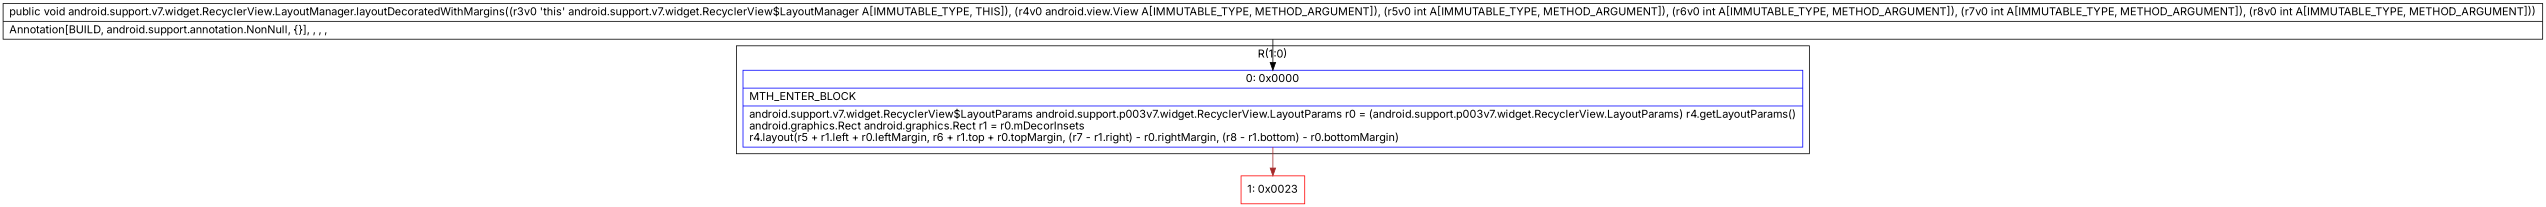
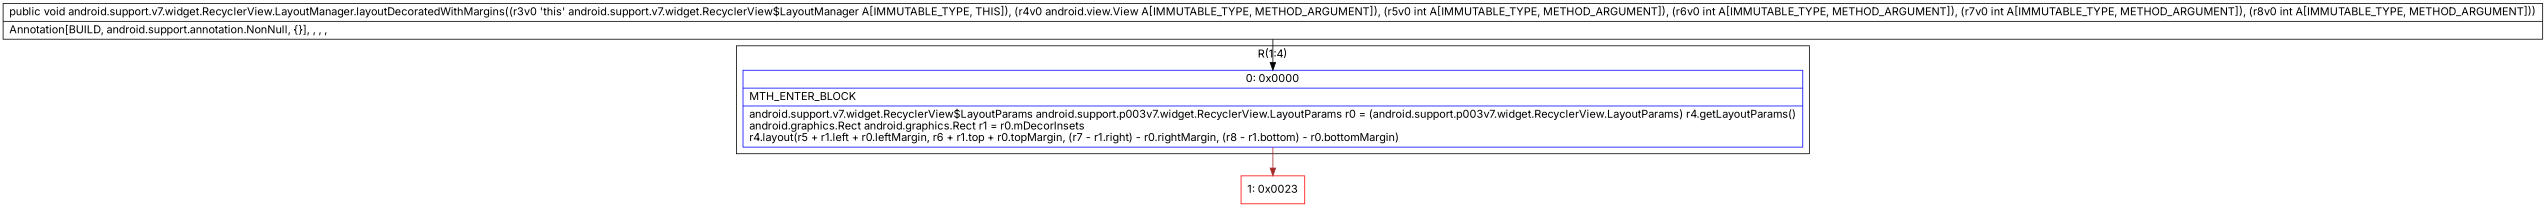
(1273, 55) -> (1273, 55)
